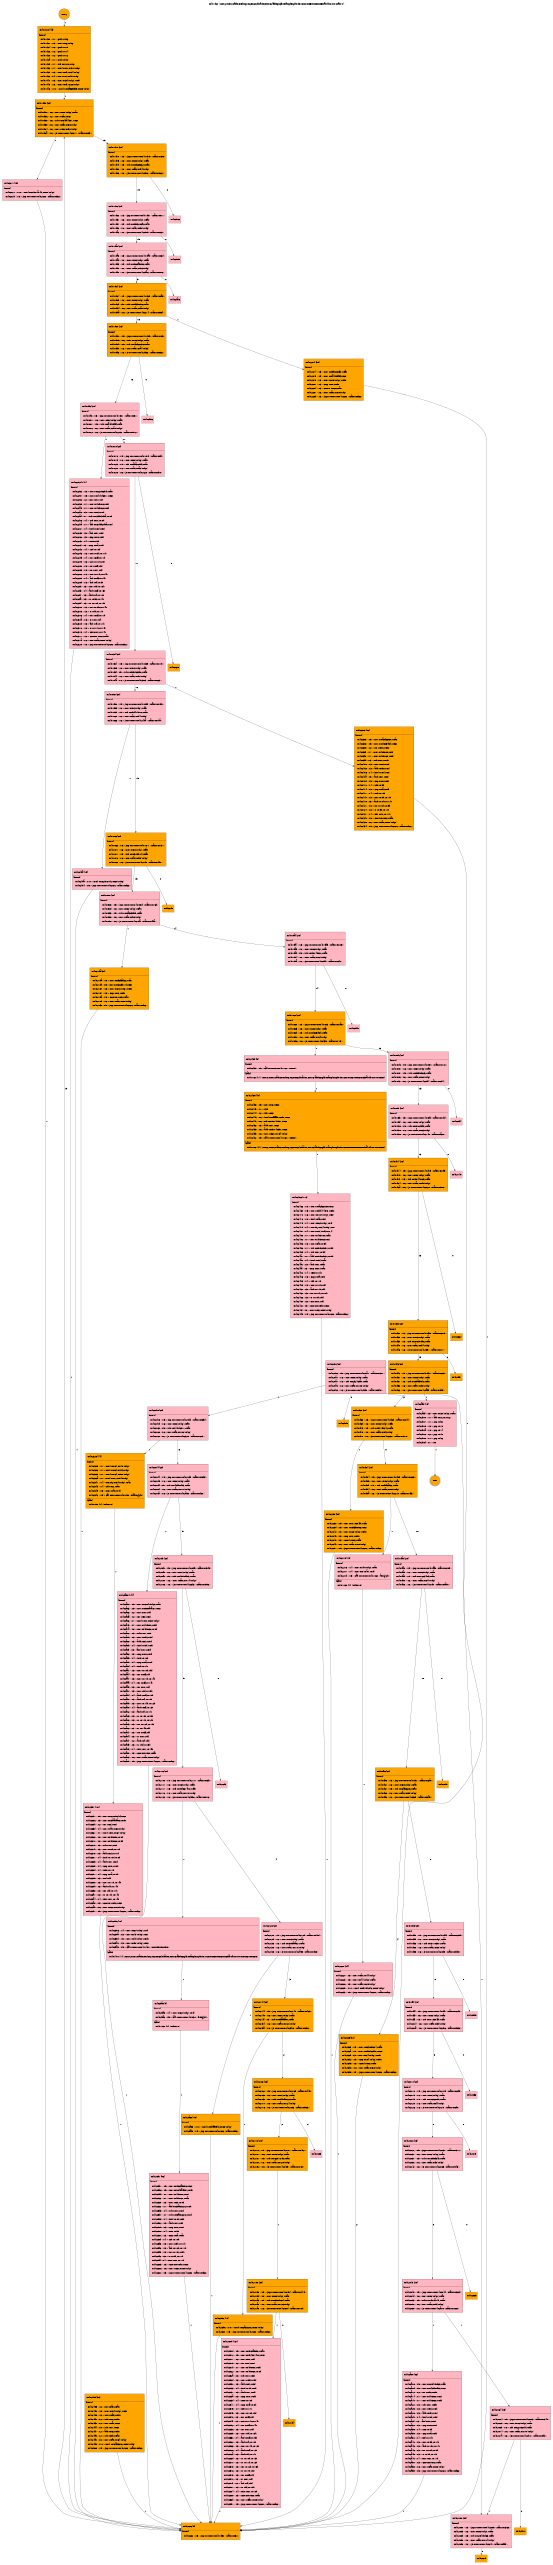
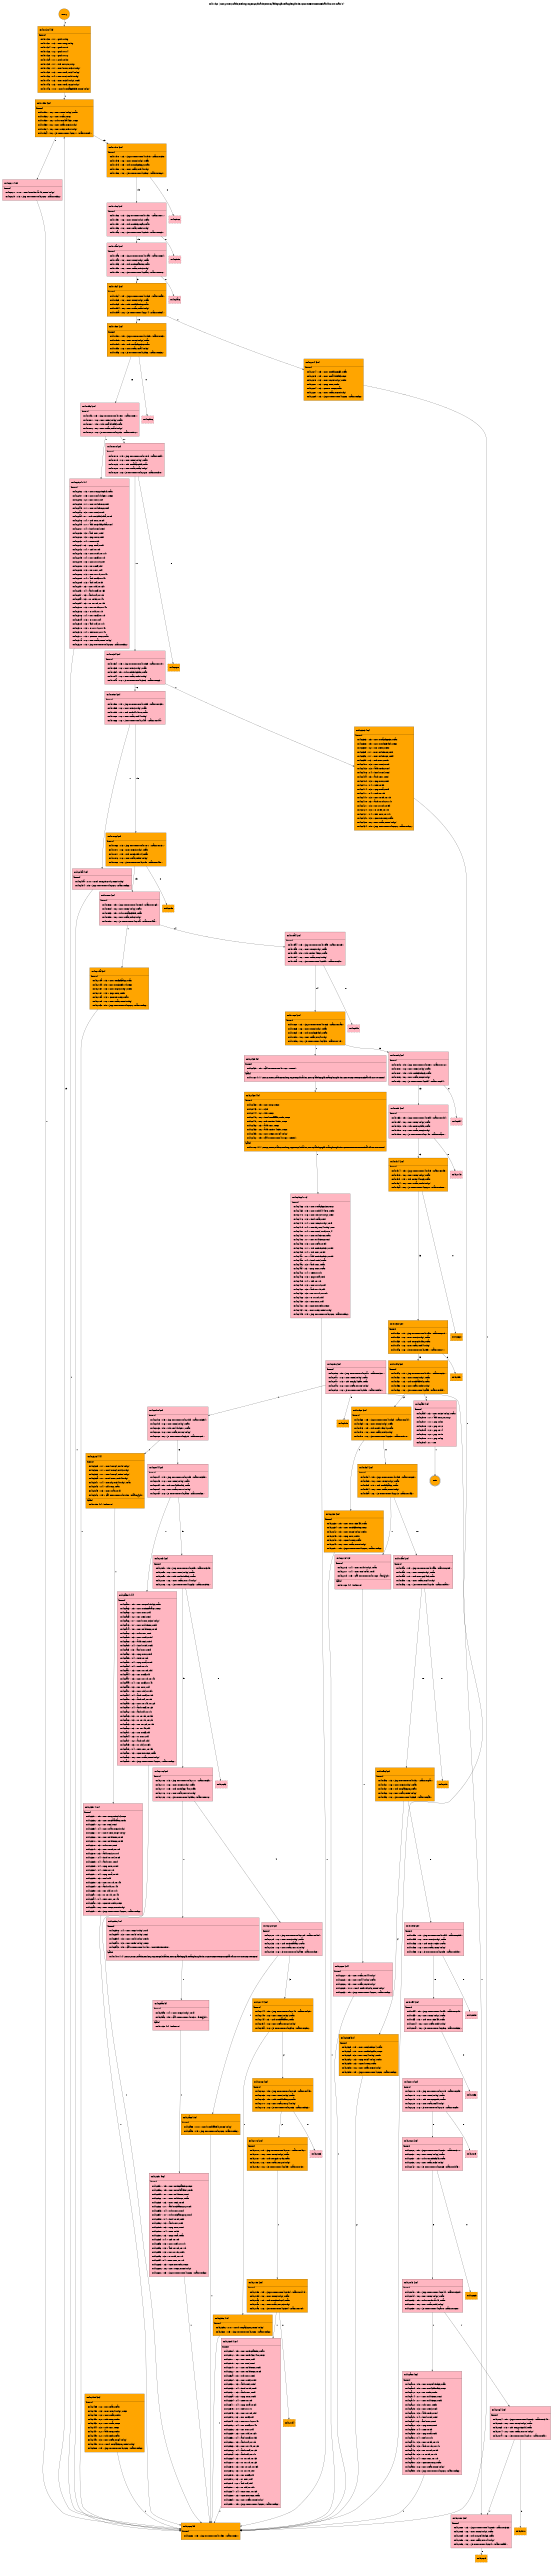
(433, 2054) -> none
